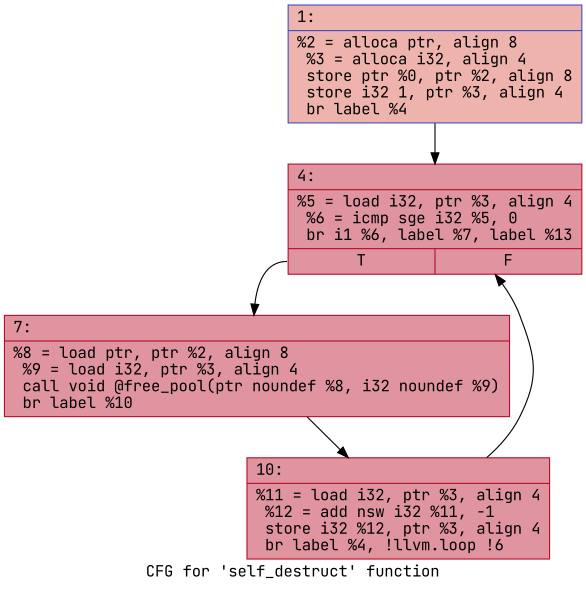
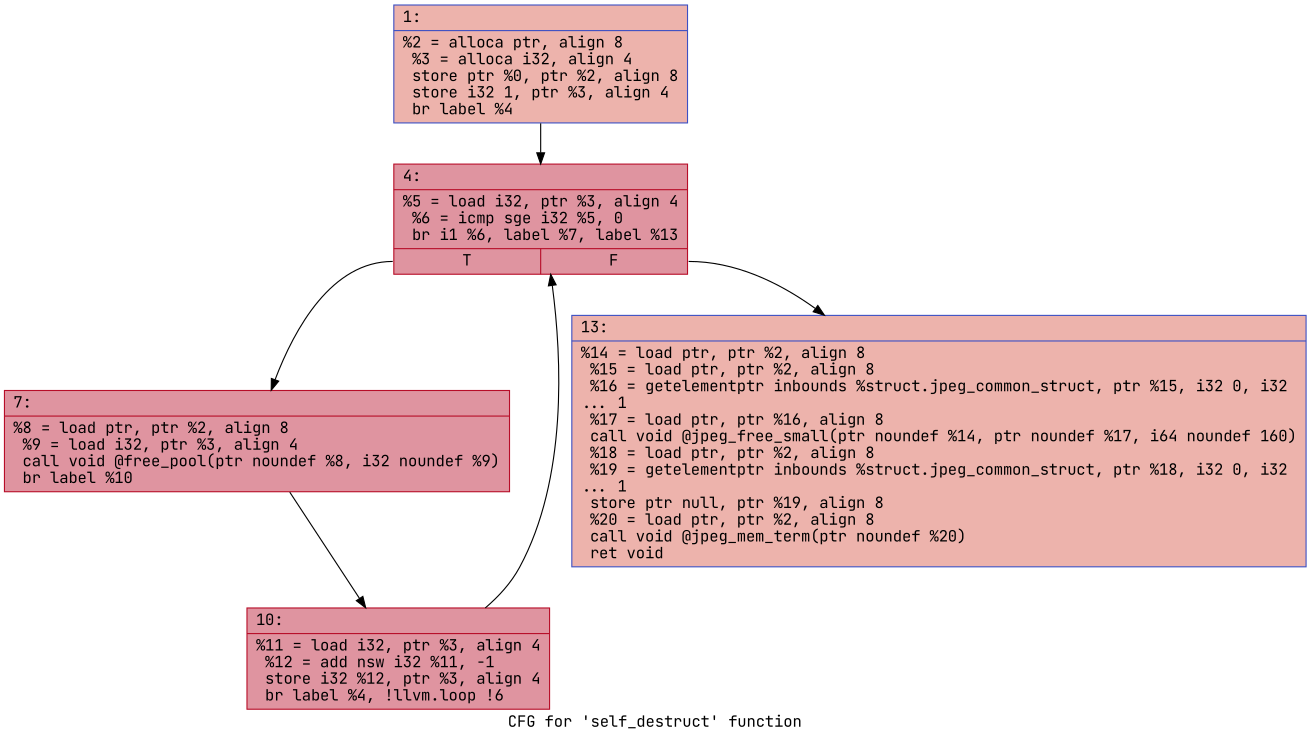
none -> (939, 441)
